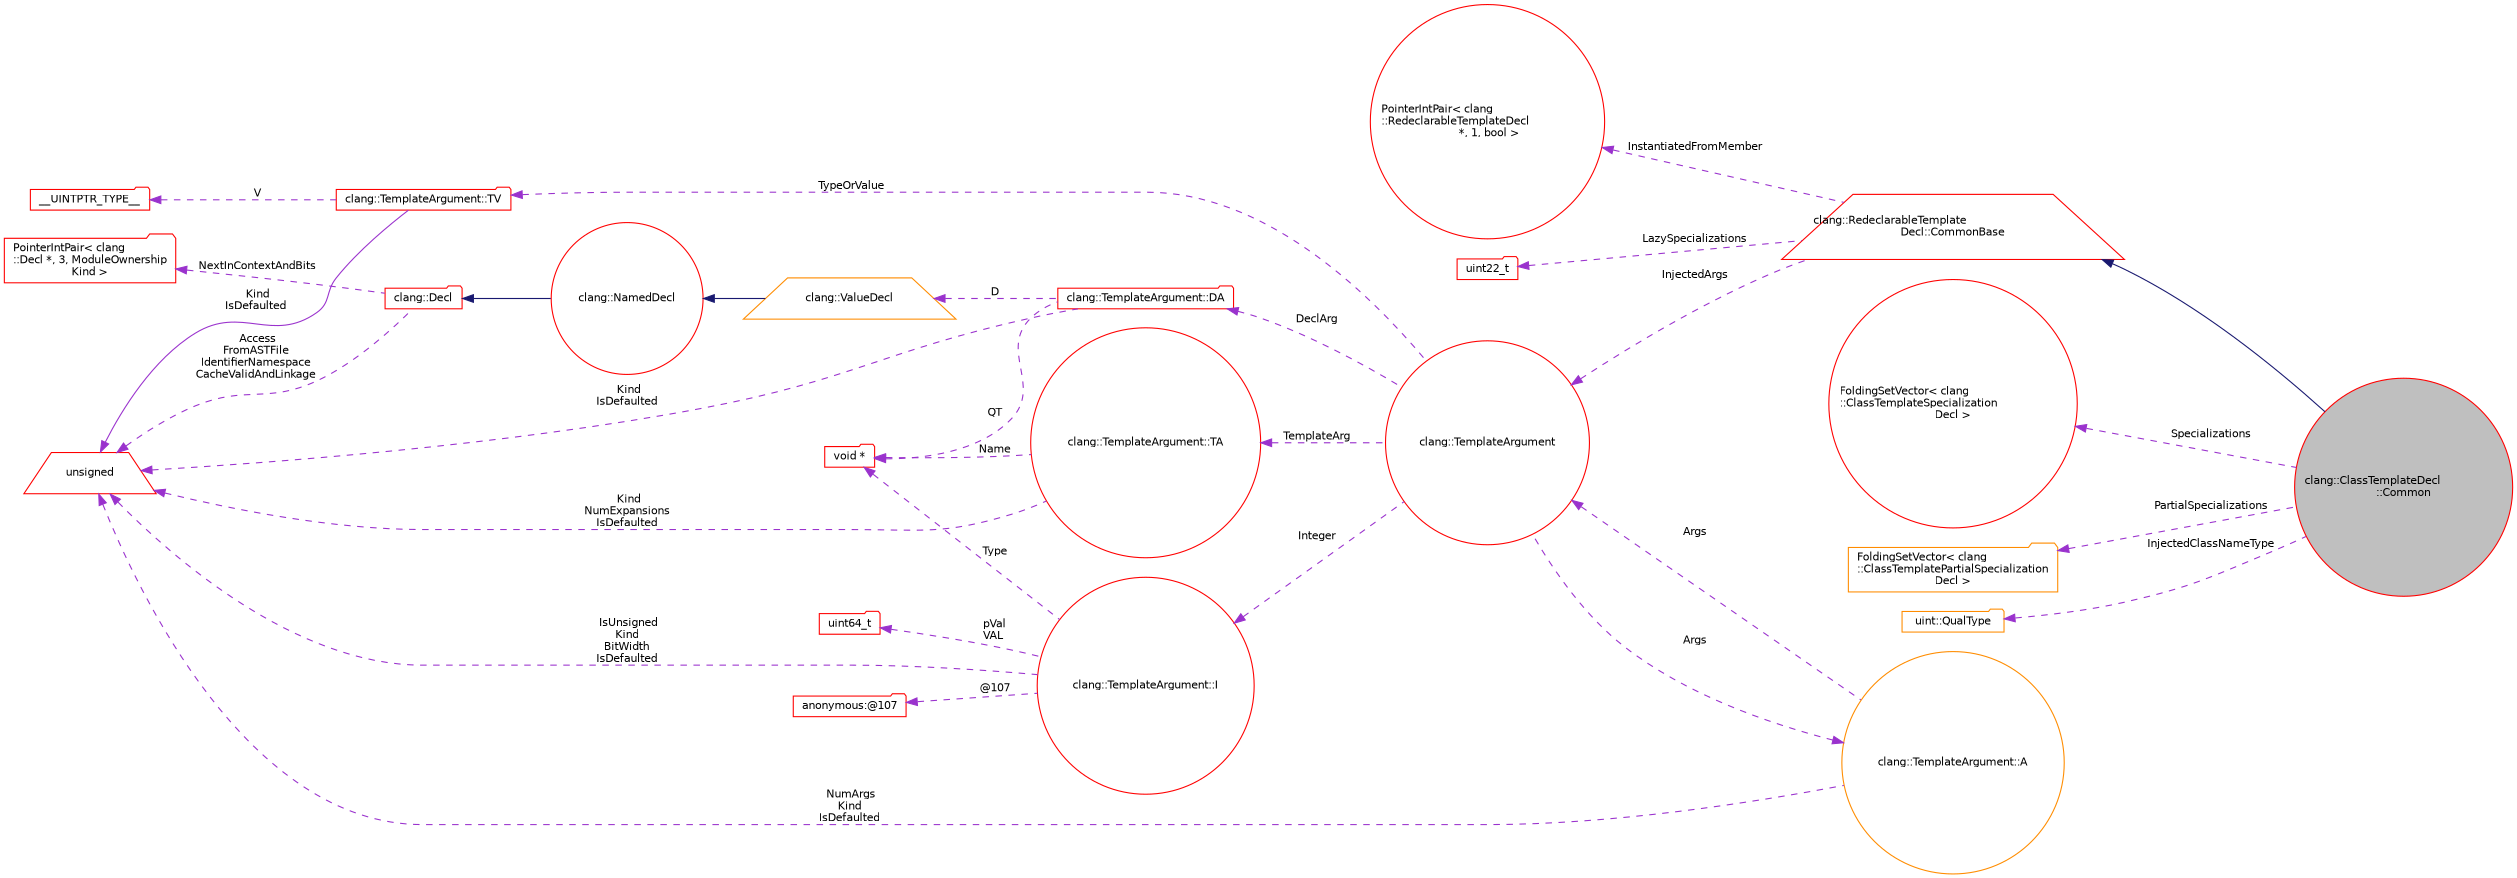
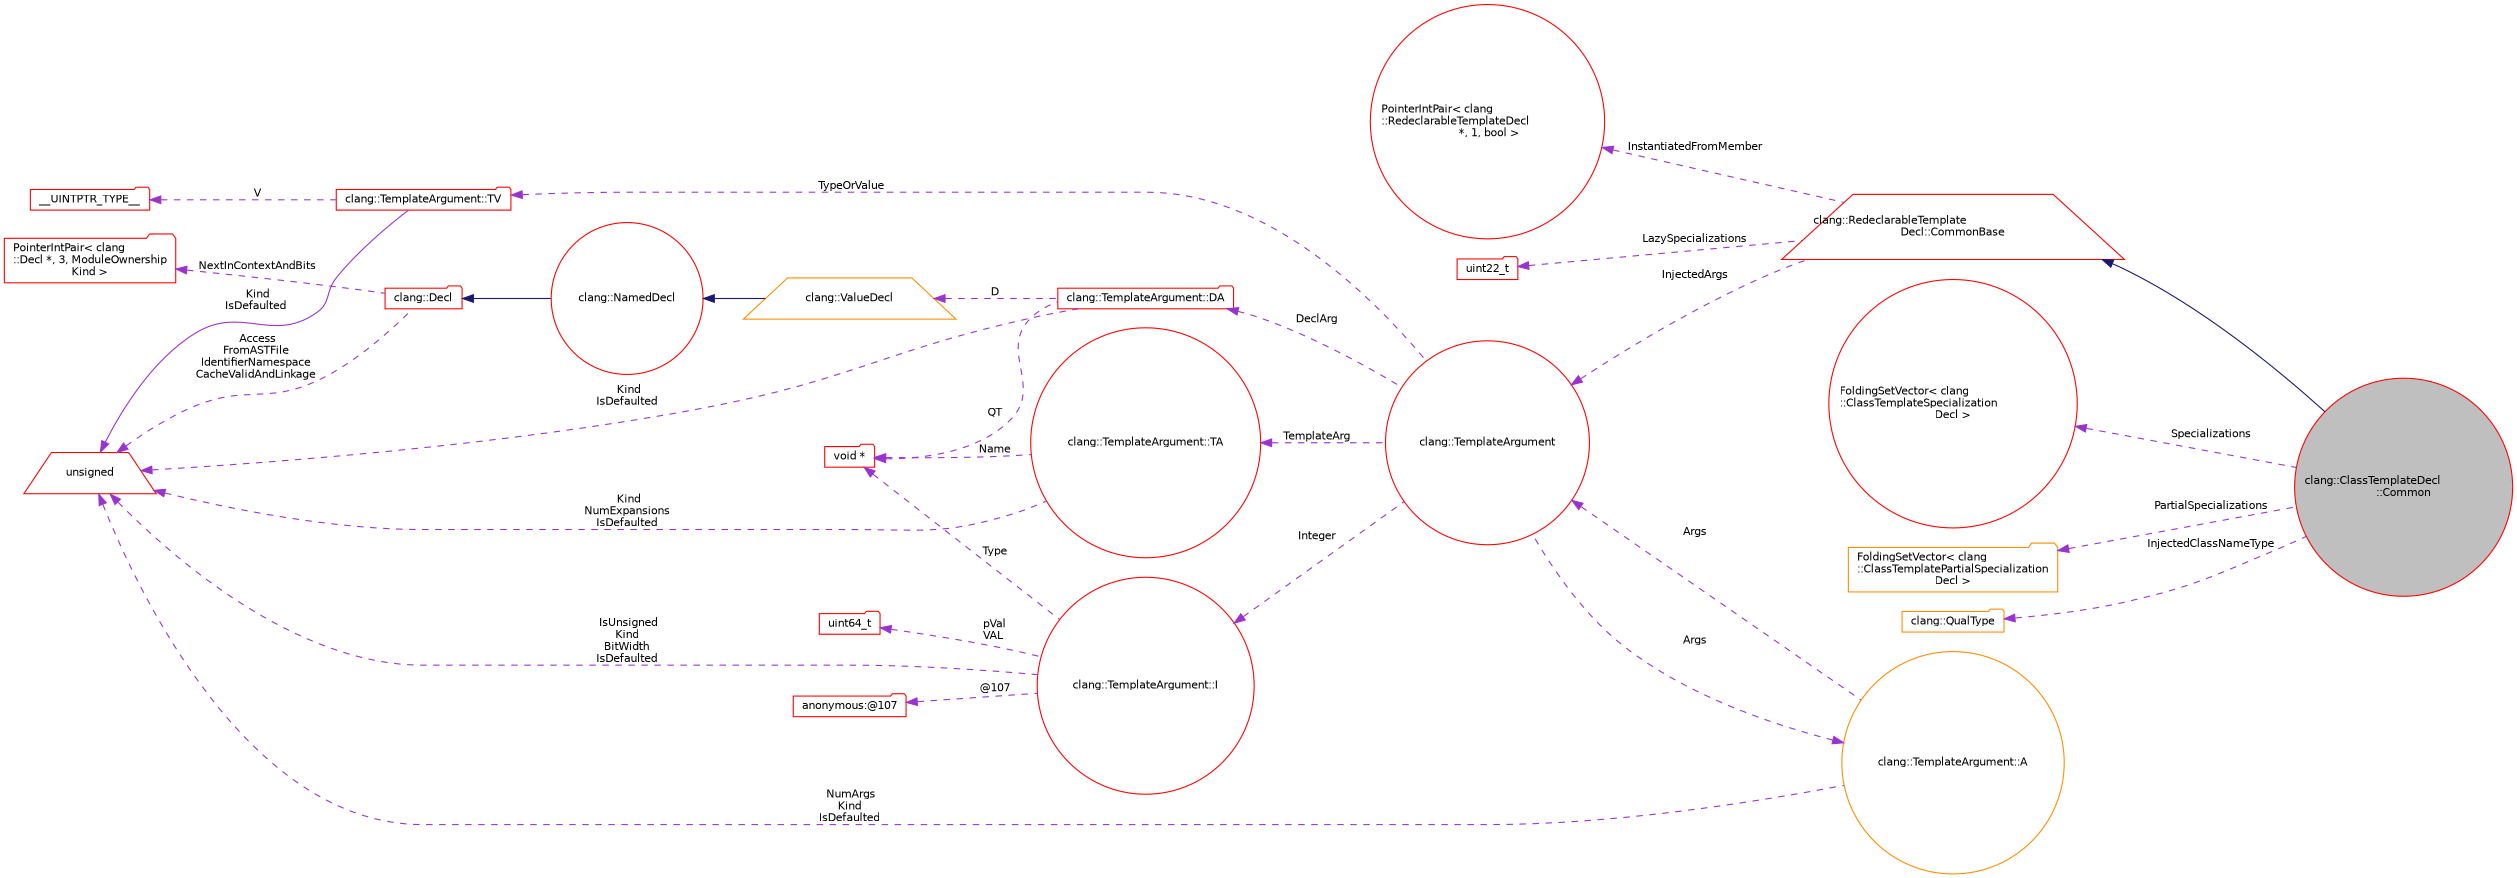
(1953, 622) -> (1953, 622)
